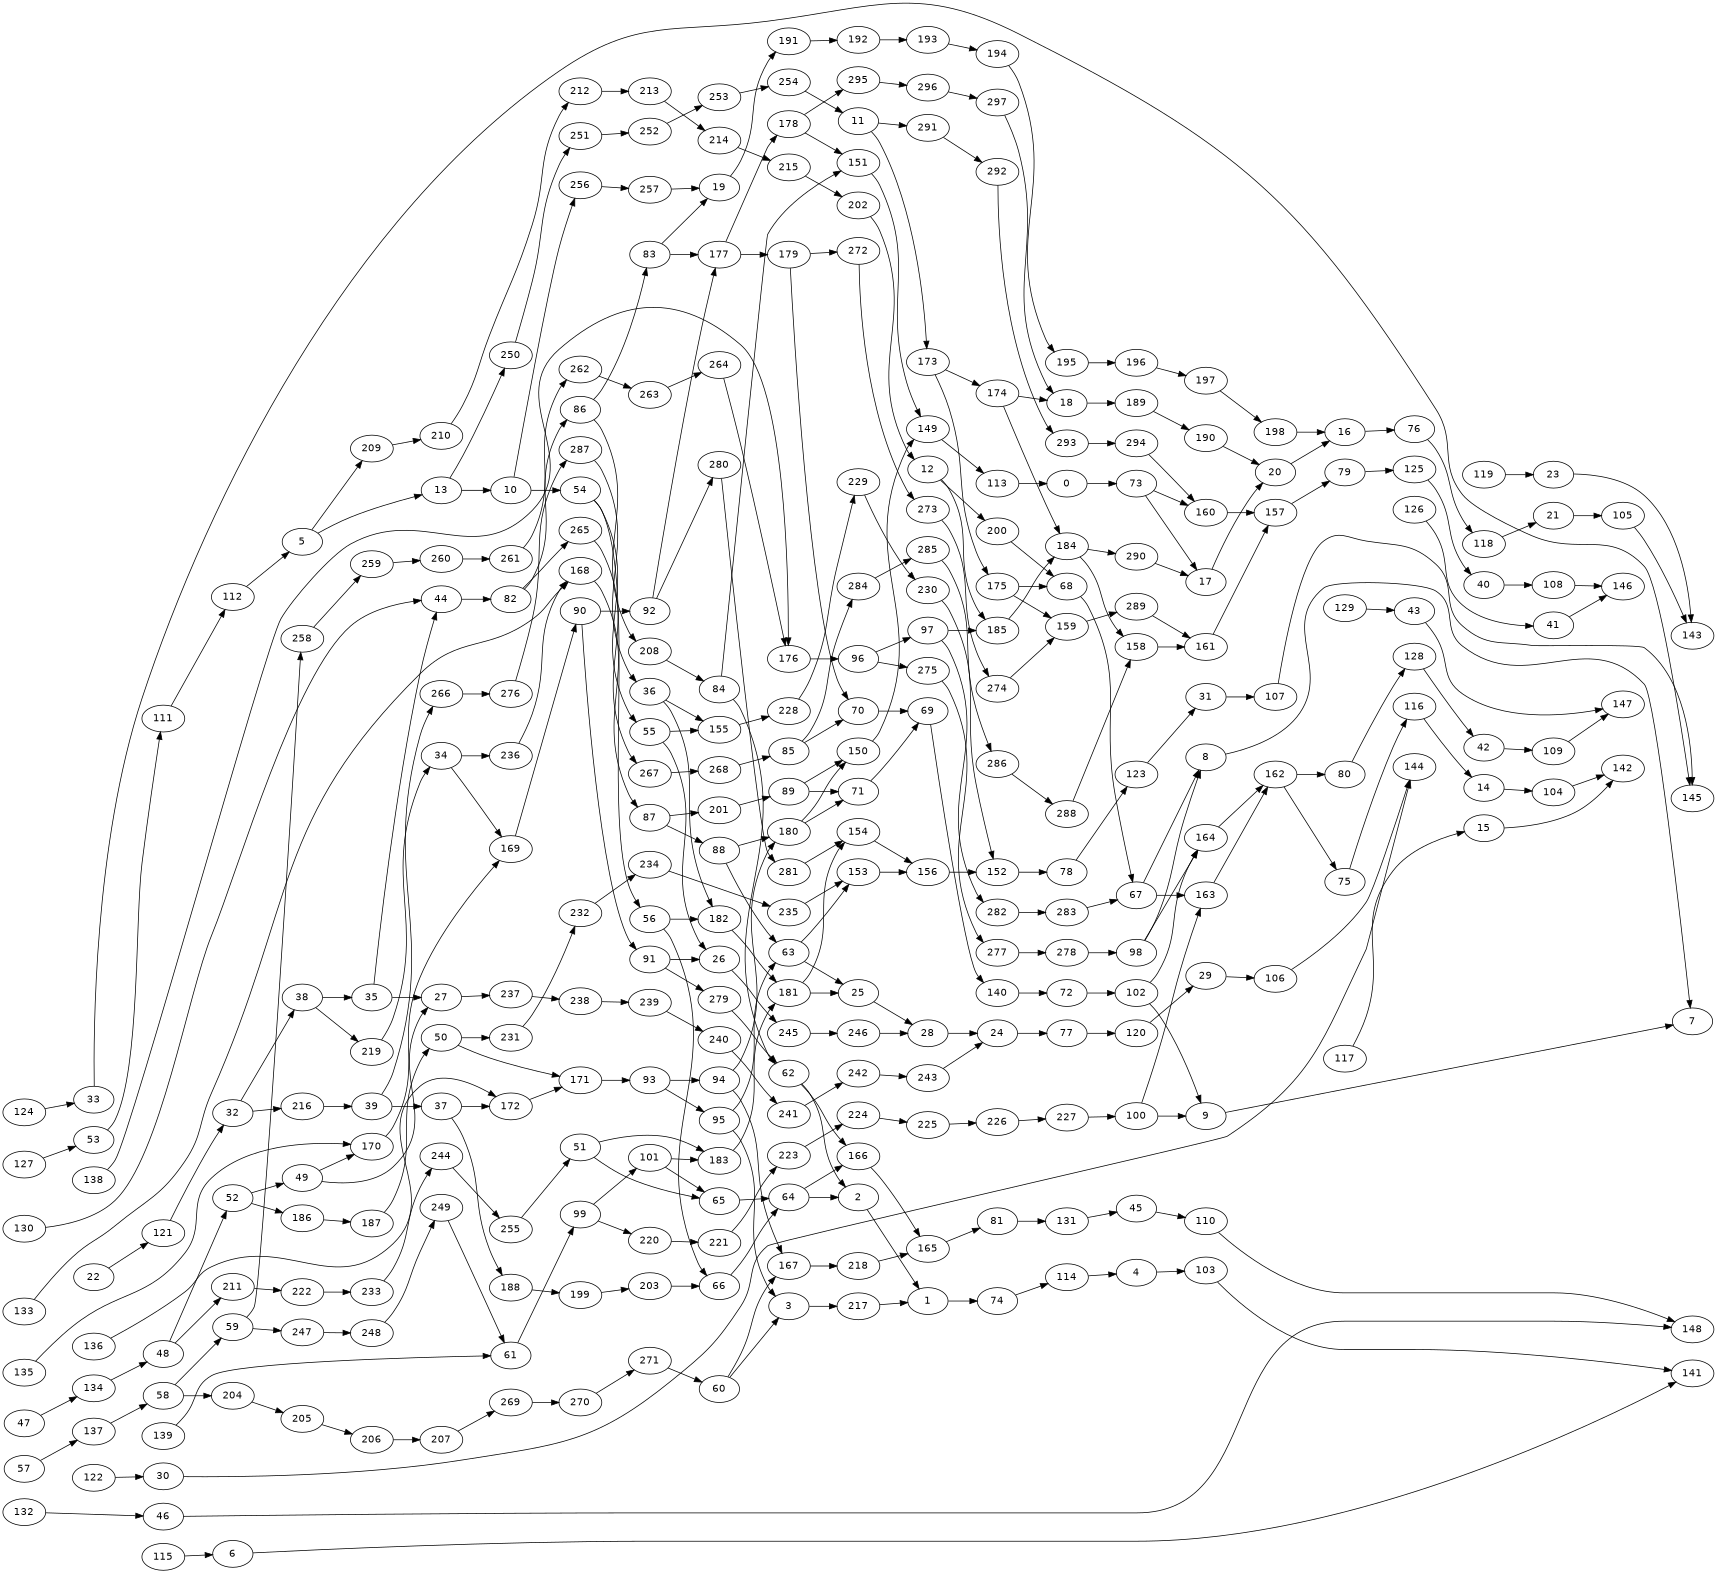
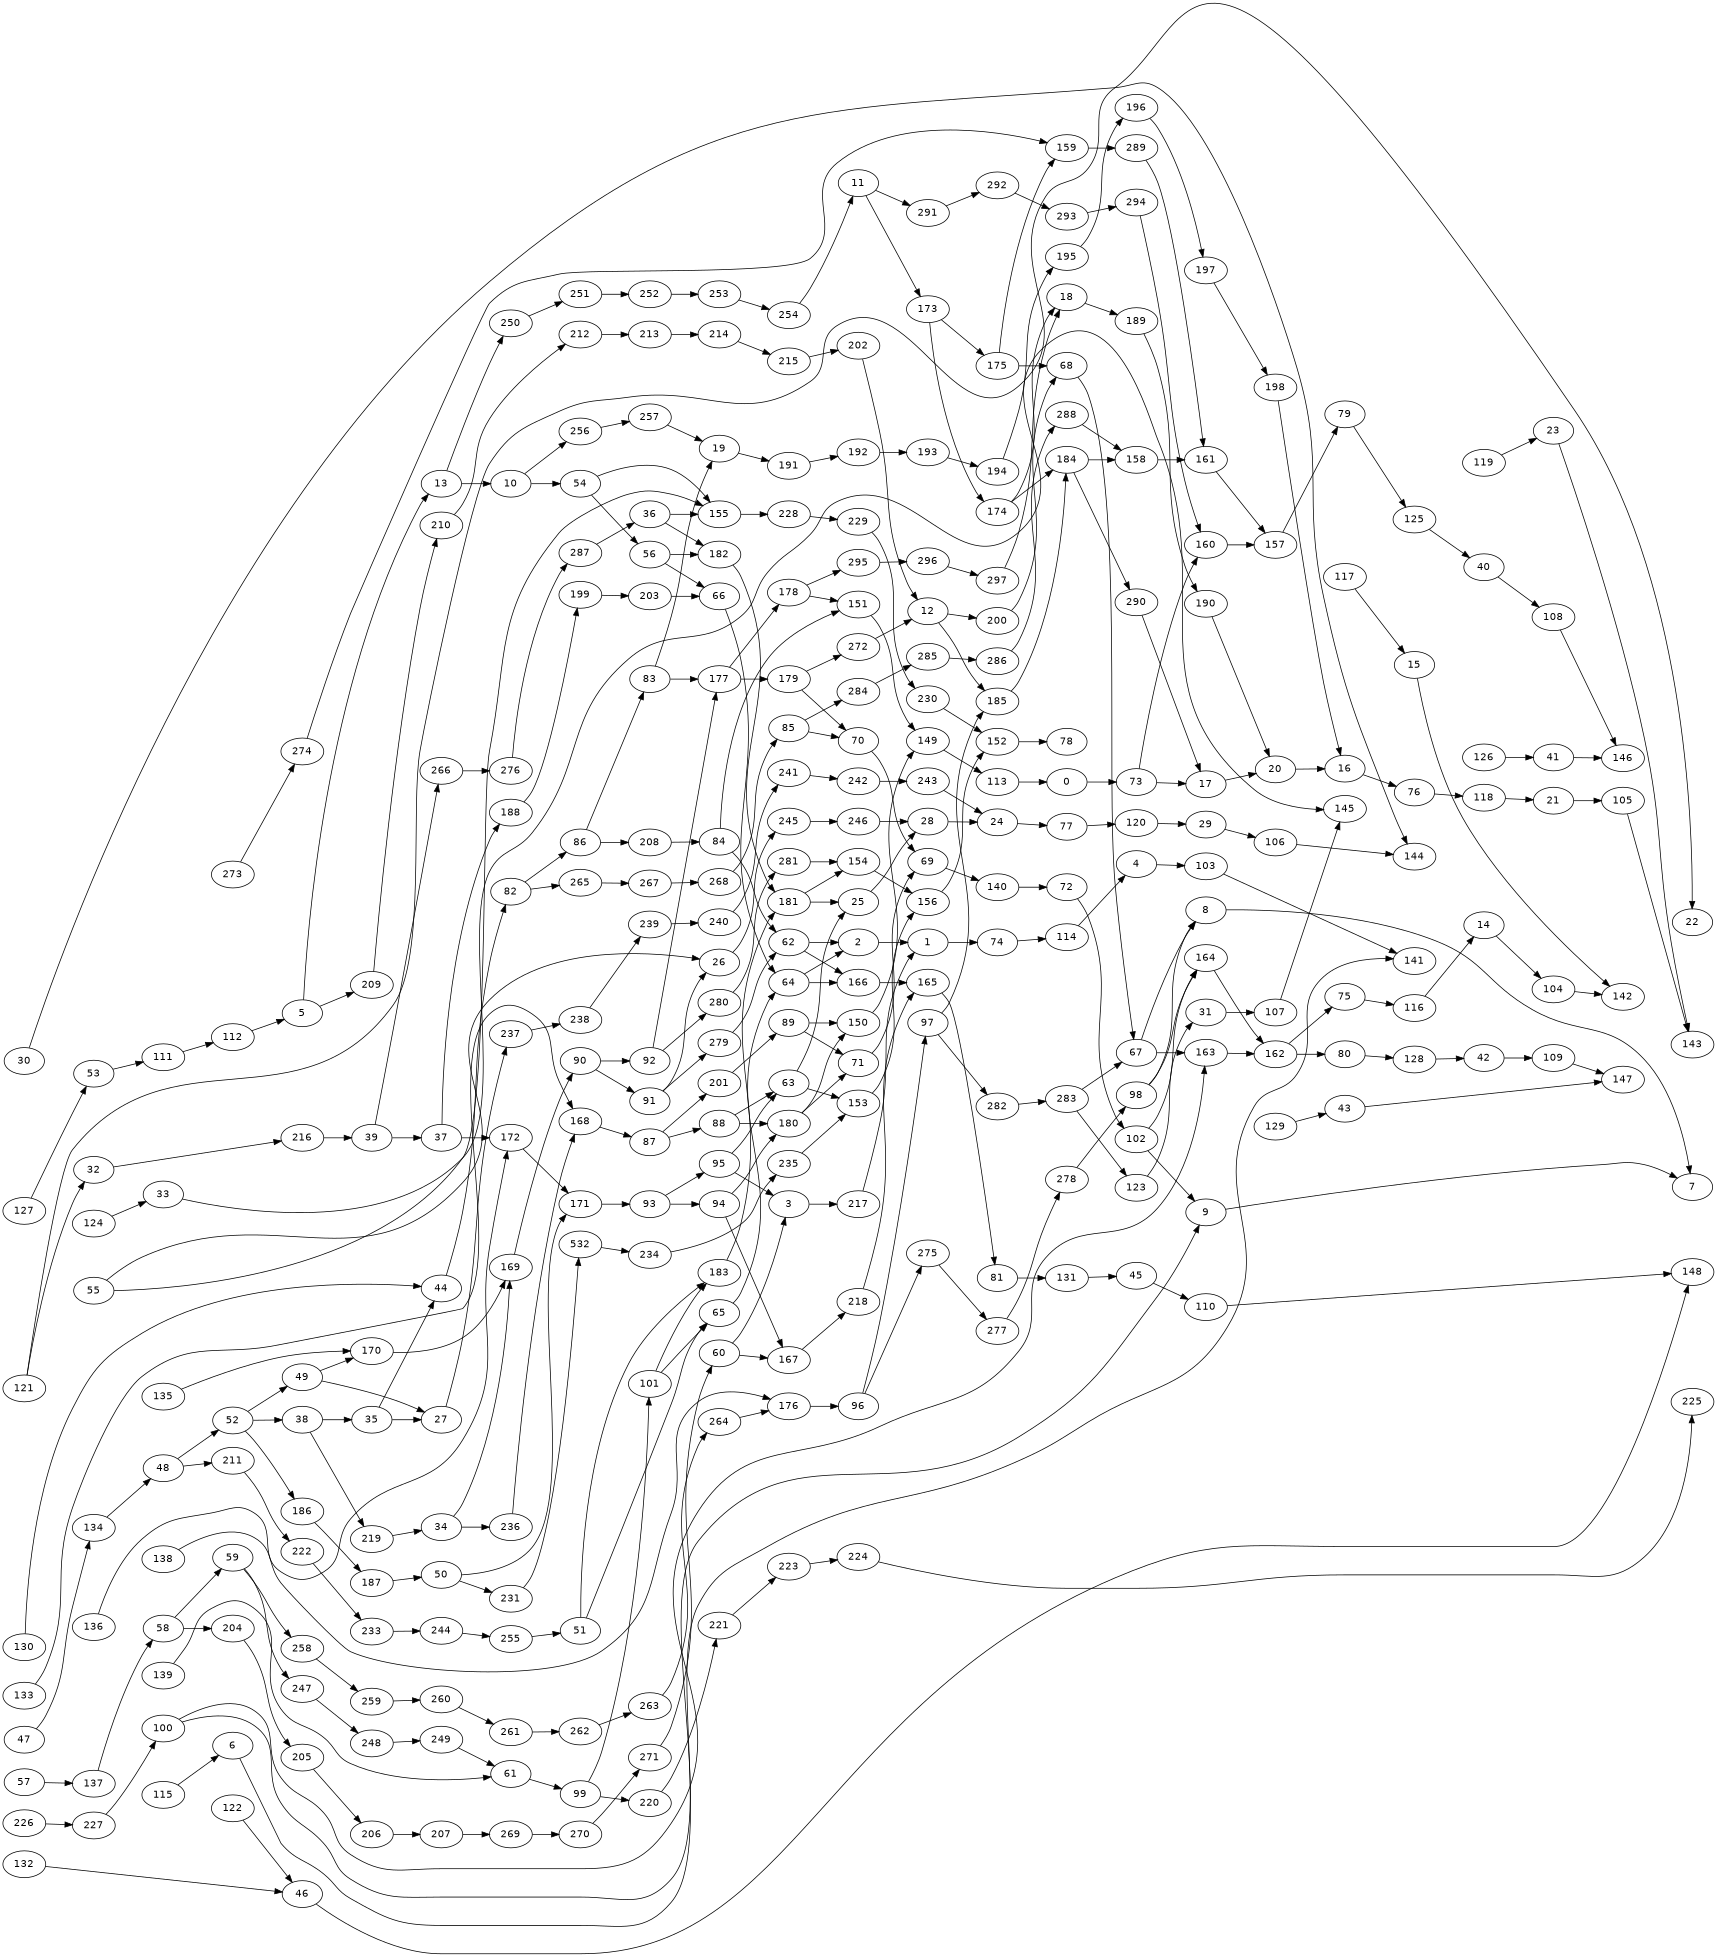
(871, 382) -> (889, 631)
(615, 607) -> (656, 466)
(1099, 827) -> (1102, 1143)
(580, 913) -> (580, 1244)
(266, 1059) -> (264, 1420)
(959, 1124) -> none
(125, 1257) -> (920, 350)
(125, 1477) -> (265, 1848)
